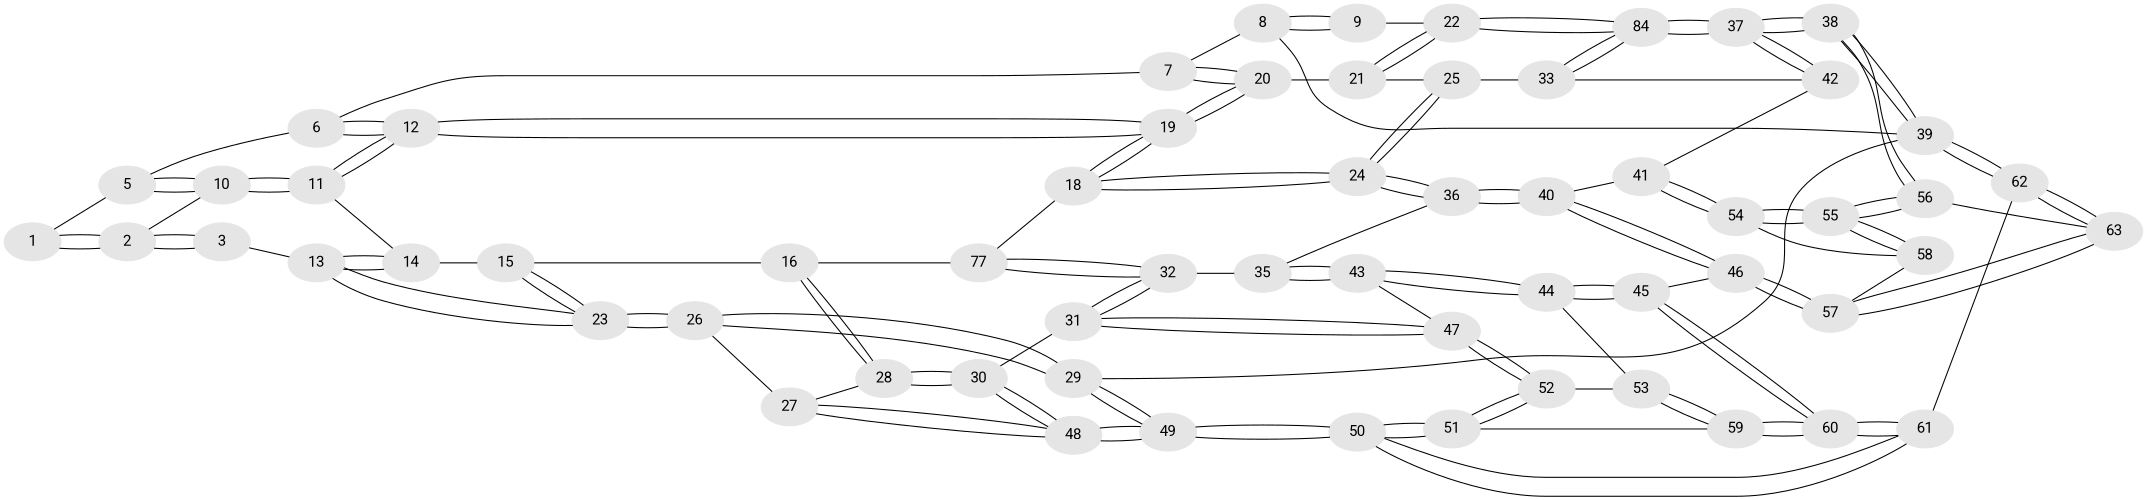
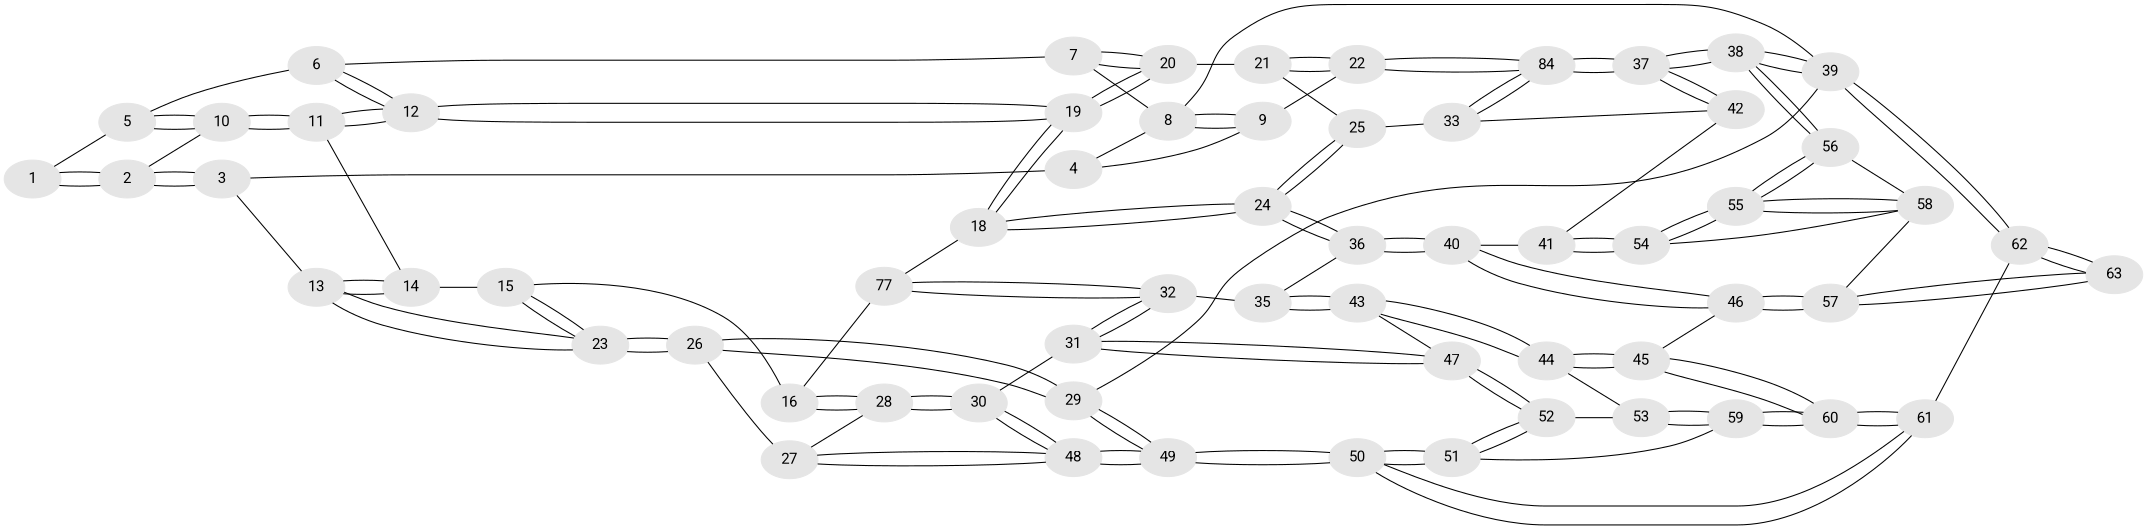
none -> (1073, 170)
(2019, 216) -> (1878, 177)
